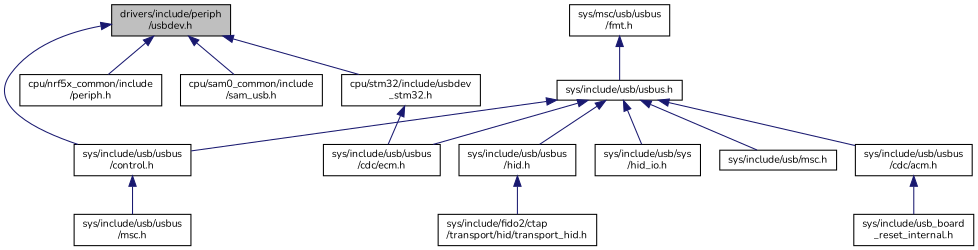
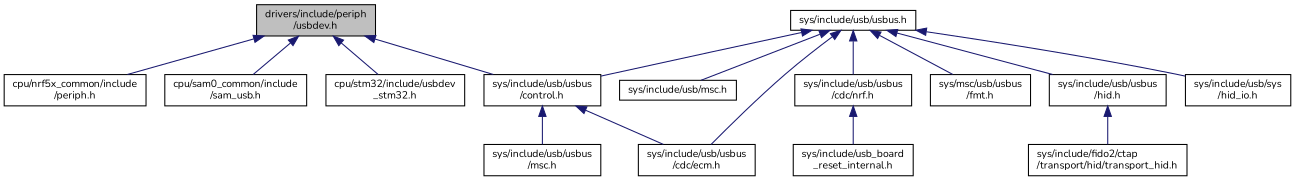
(620, 63) -> (916, 55)
(394, 130) -> (625, 127)
(914, 160) -> (853, 90)
